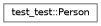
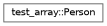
(50, 13) -> (53, 13)
